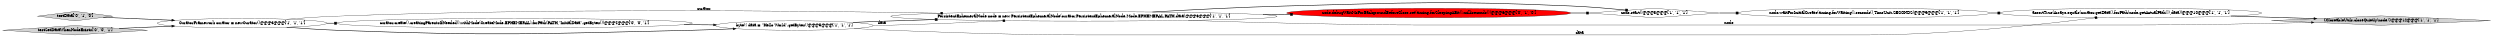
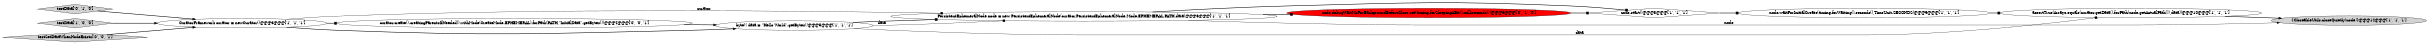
(2381, 21) -> (2349, 21)
none -> (75, 23)
